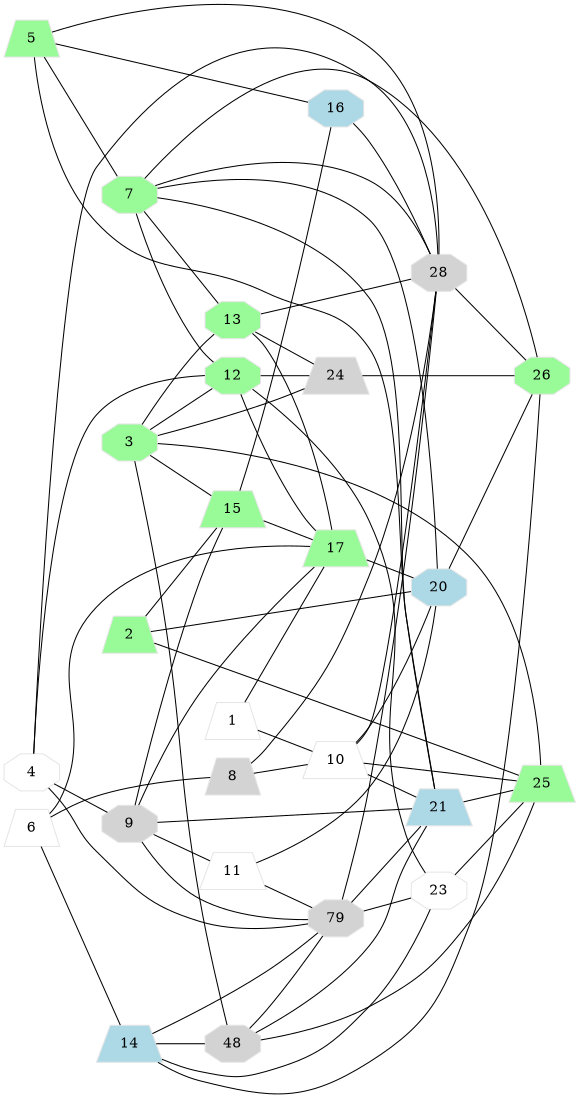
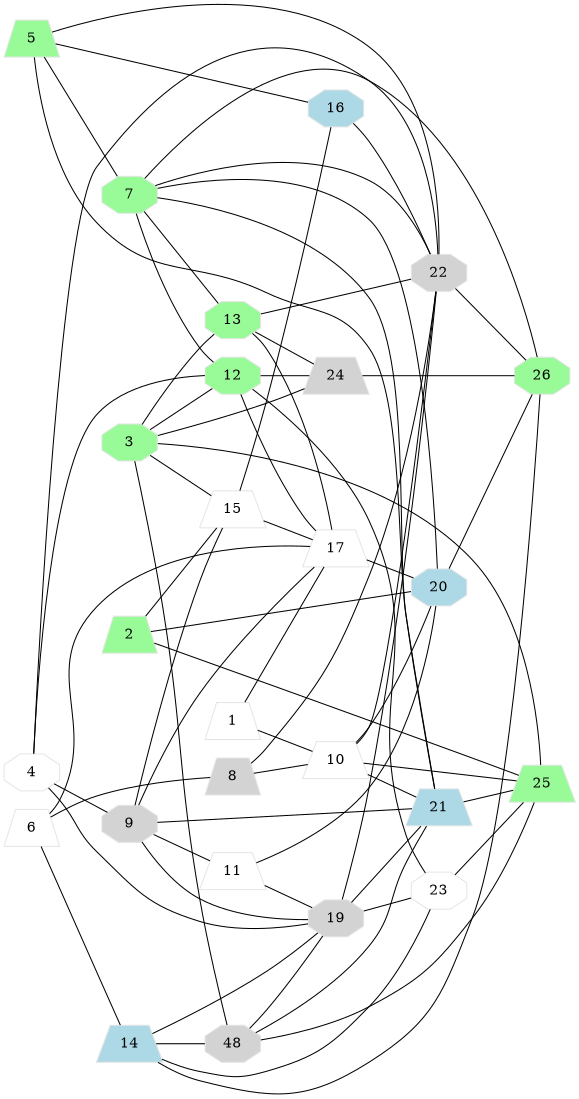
(439, 273) -> (439, 273)
(233, 509) -> (233, 509)
(336, 548) -> (336, 548)
(336, 918) -> (336, 918)
